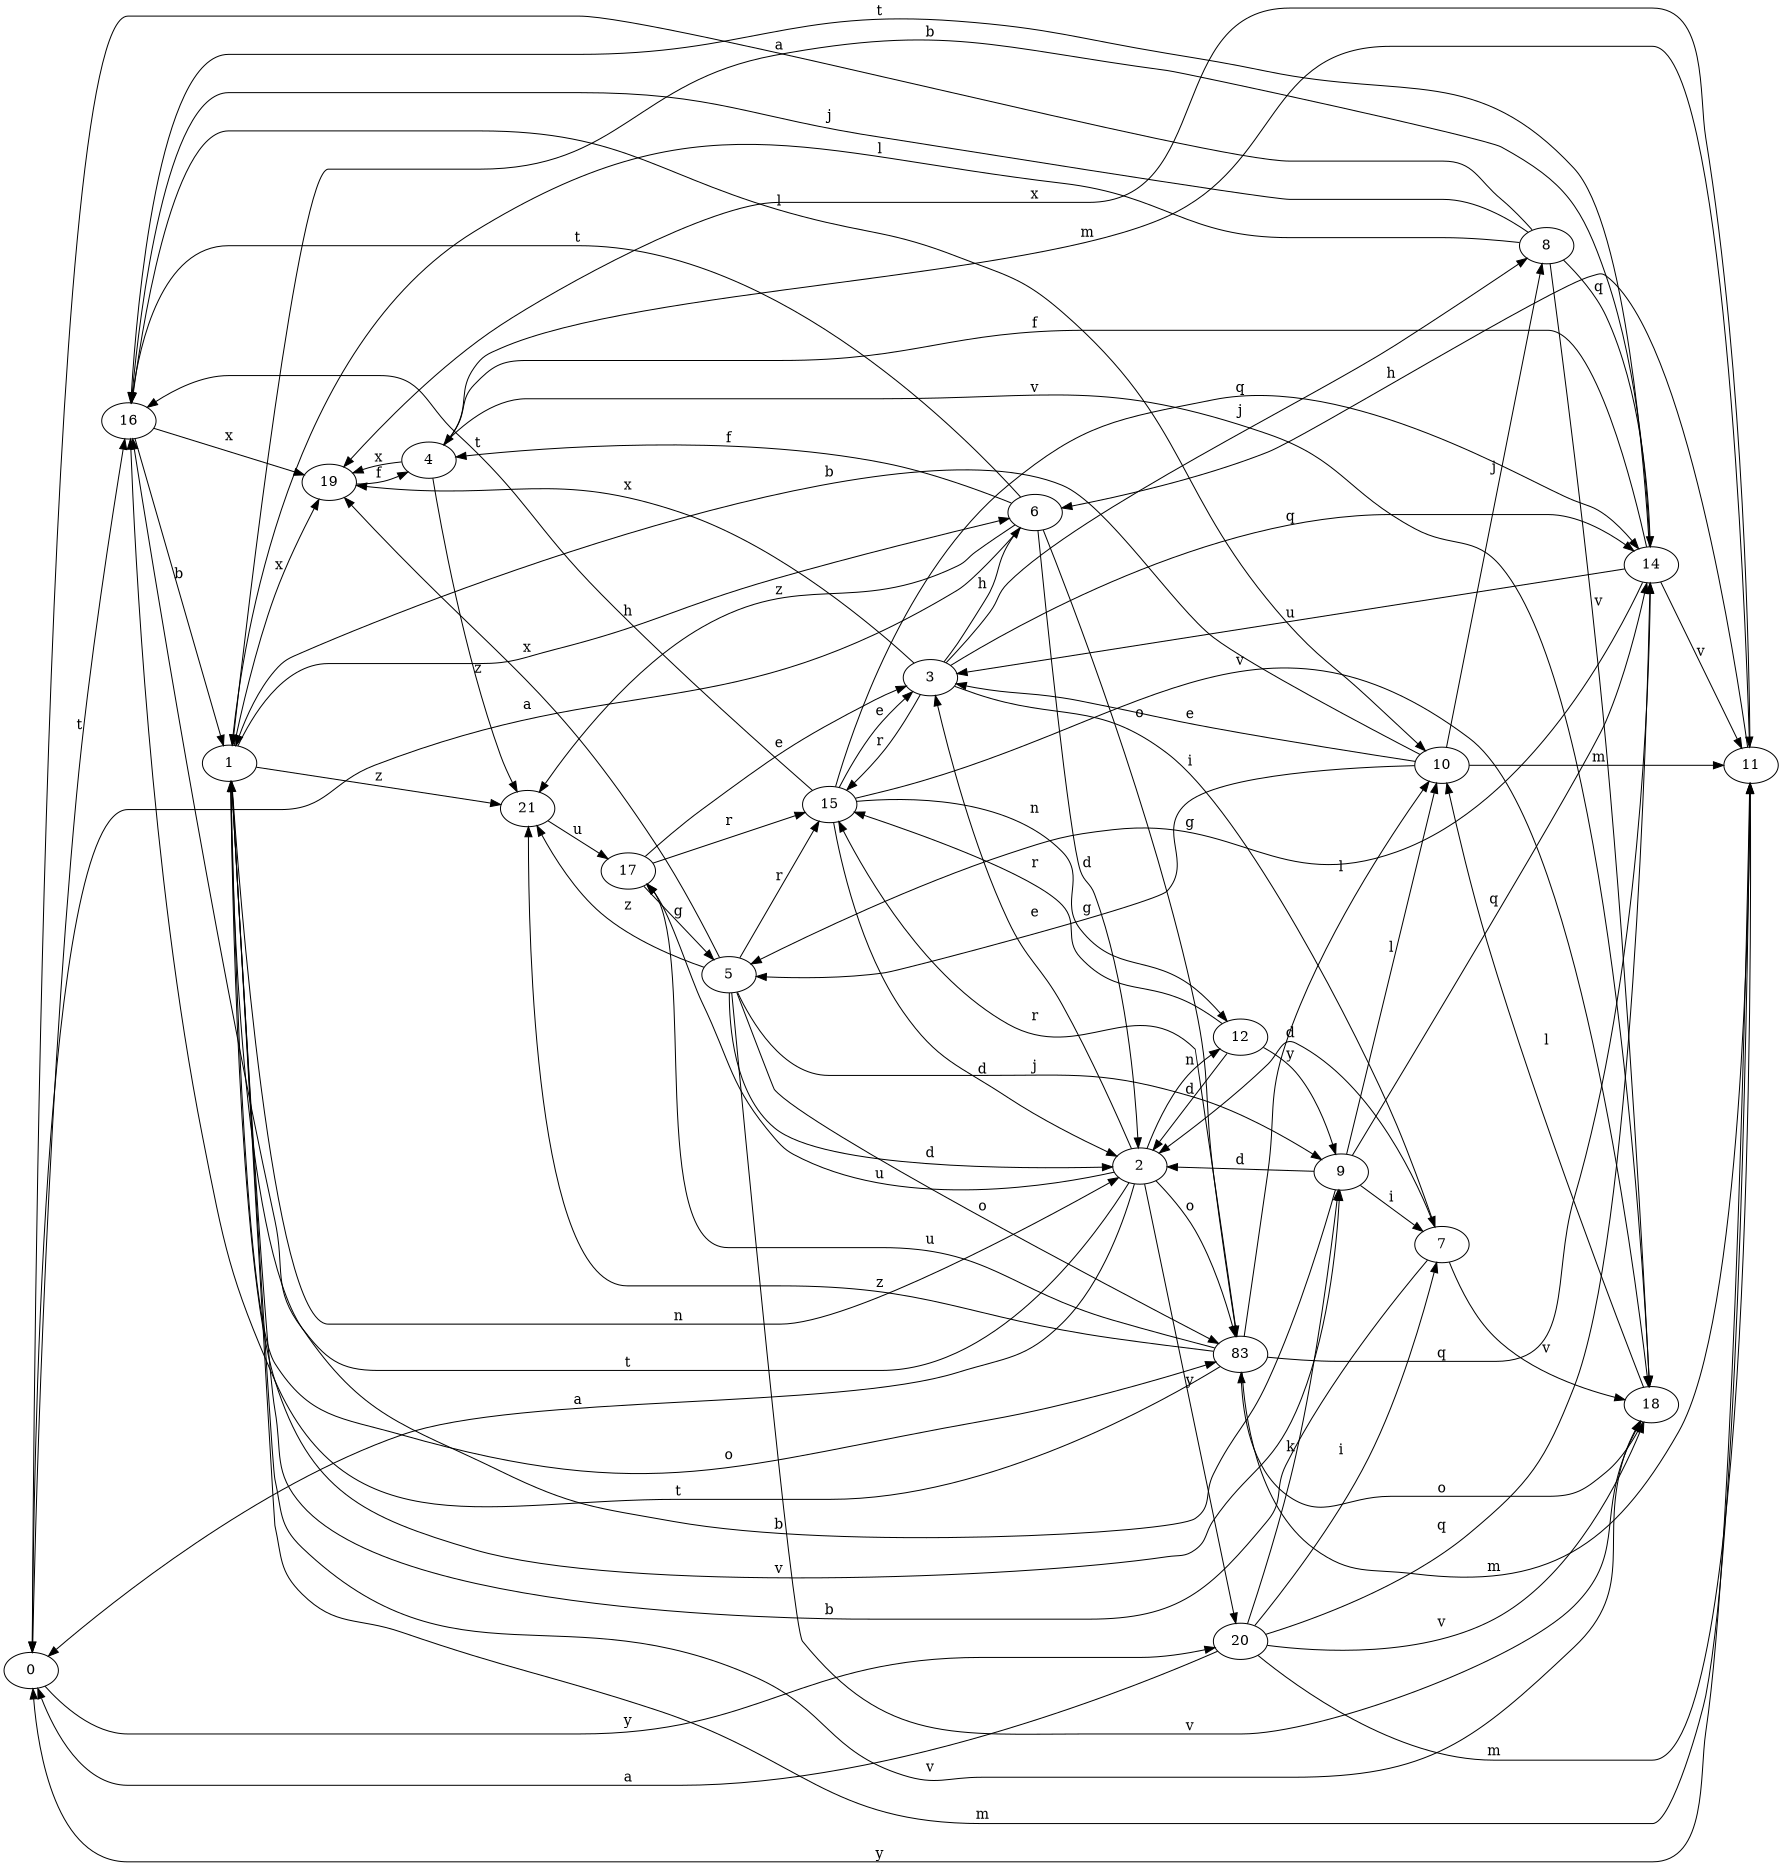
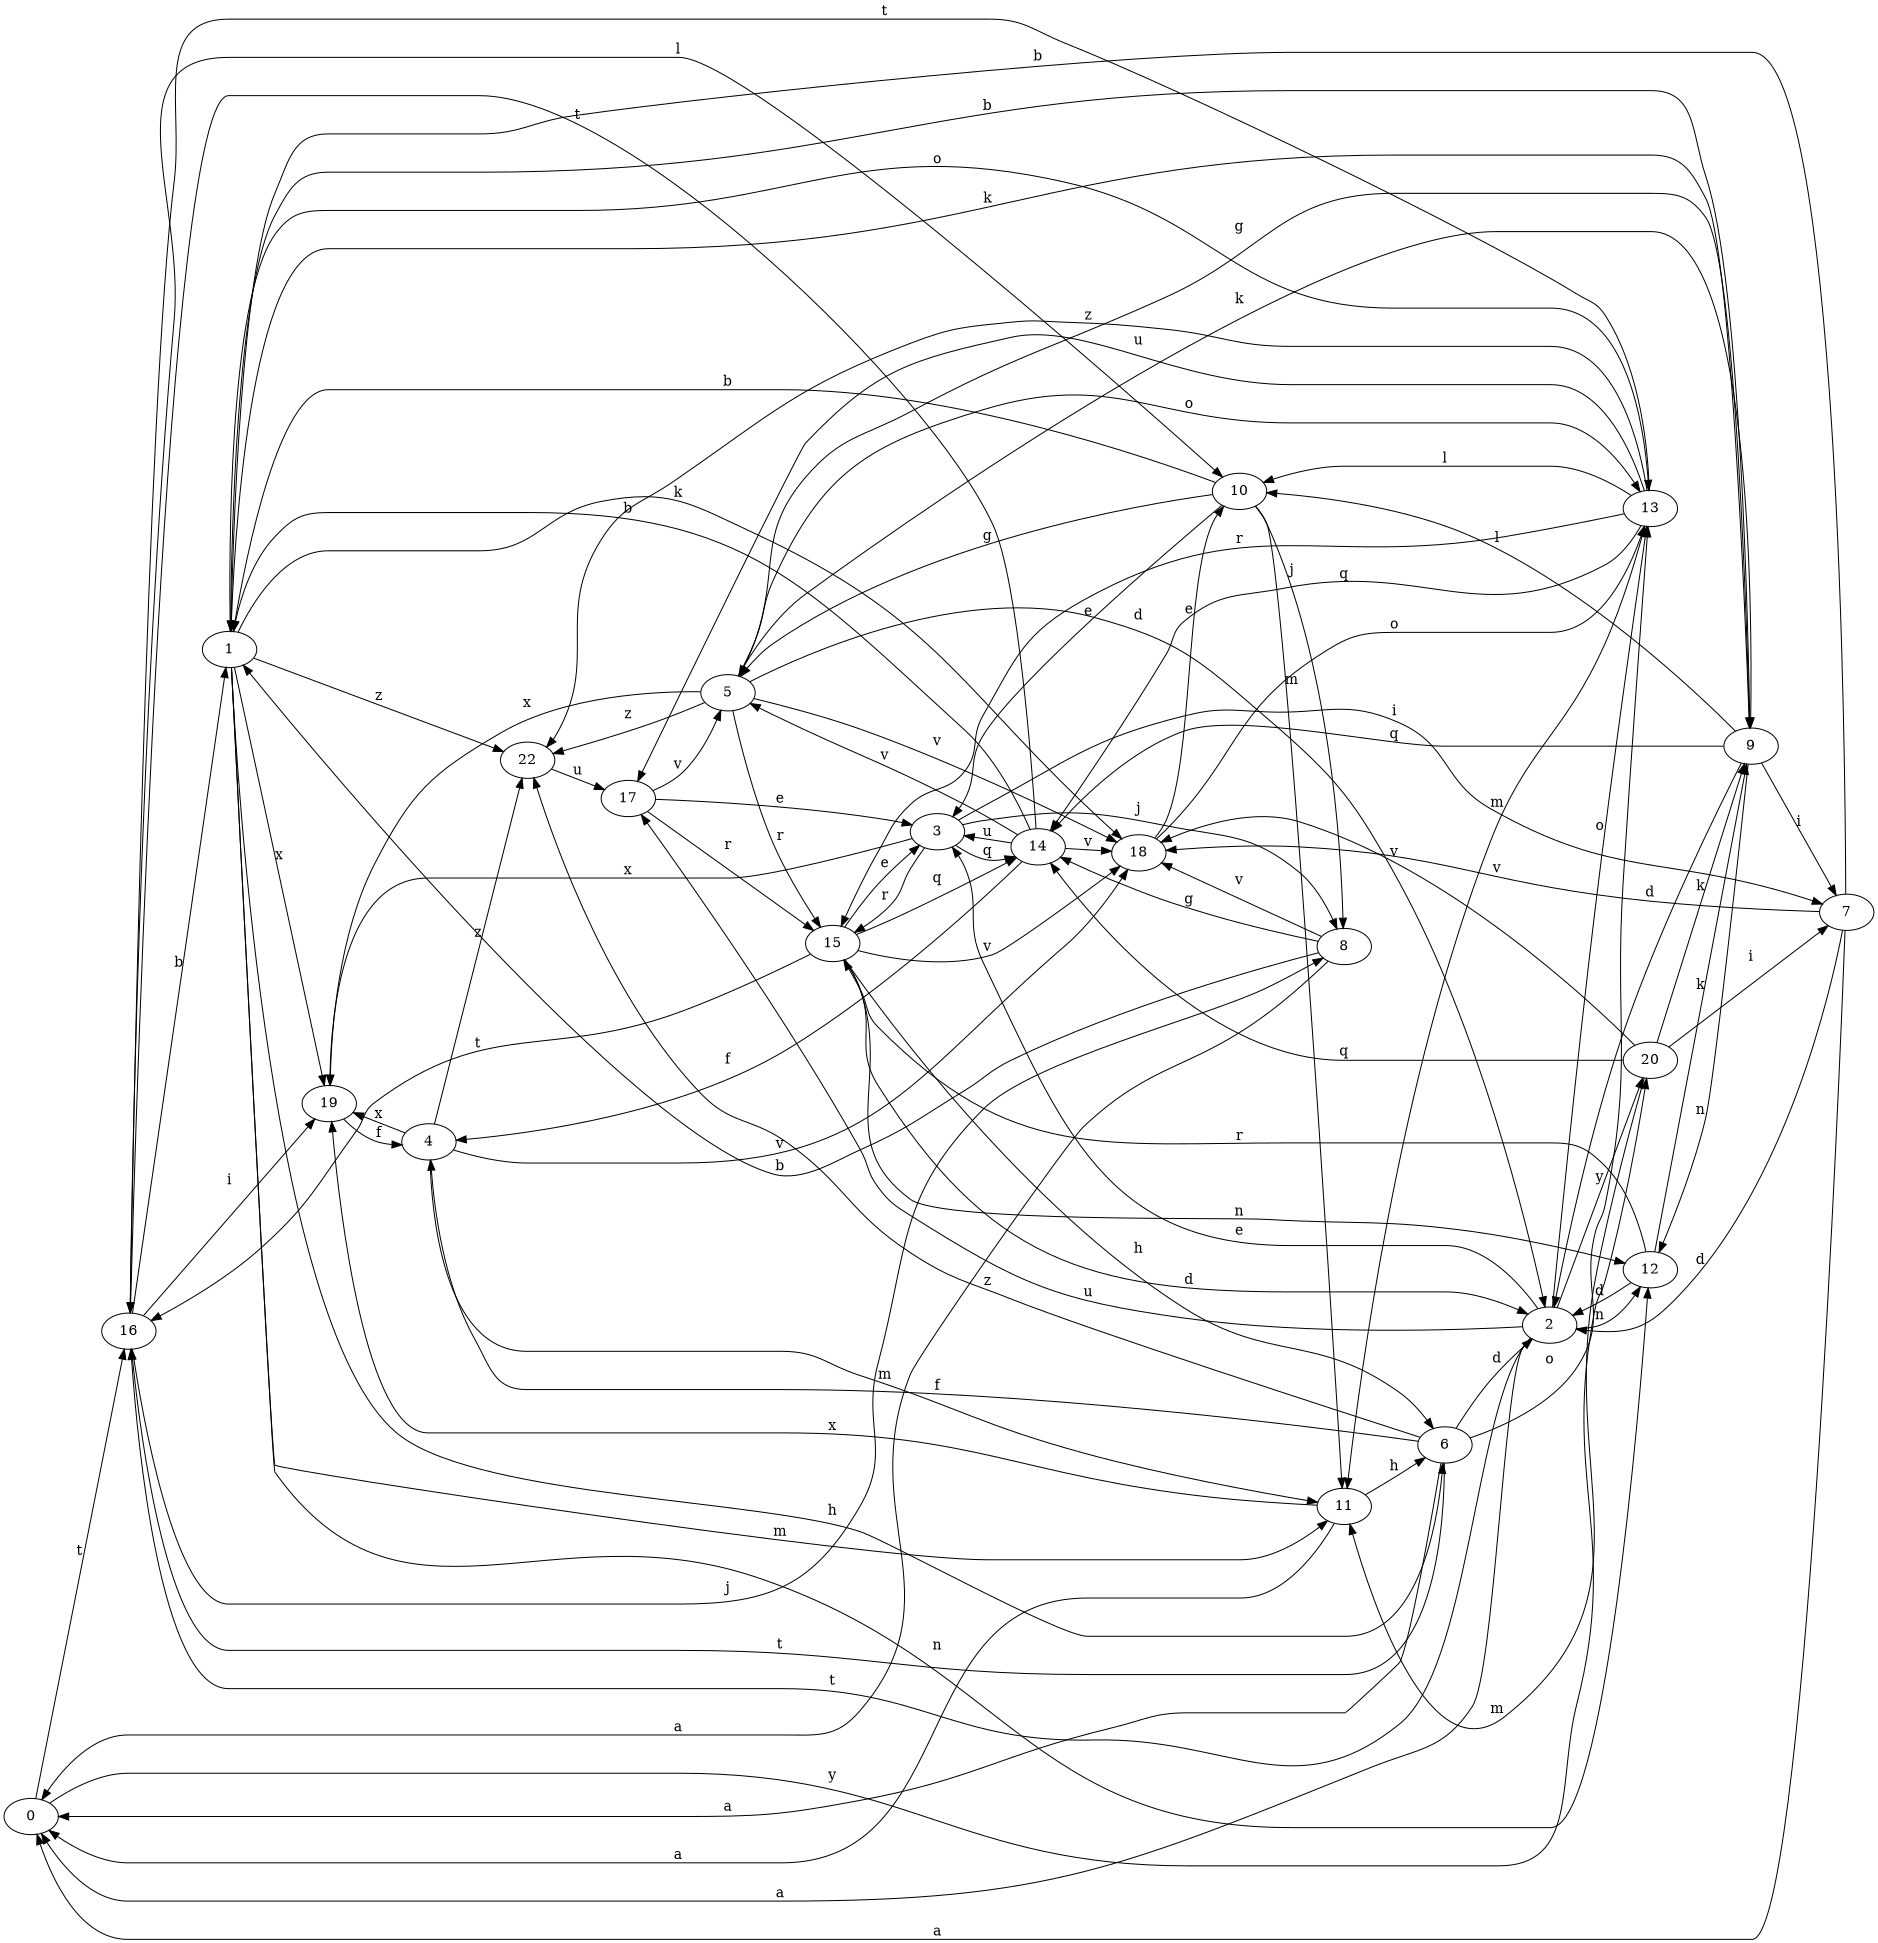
(722, 106) -> (810, 1569)
(880, 150) -> (780, 1167)
none -> (1422, 193)
(1599, 287) -> (1189, 900)
(230, 437) -> (230, 1181)
(984, 602) -> (1098, 1243)
(1699, 661) -> (1083, 850)
(528, 809) -> (528, 760)
(1190, 823) -> (885, 756)
(679, 912) -> (678, 765)
none -> (1722, 995)
(1547, 1041) -> (1189, 610)
(1291, 1055) -> (1701, 985)
(1035, 1067) -> (1240, 300)
(455, 1324) -> (795, 1593)
(1241, 1354) -> (1650, 509)
(779, 1569) -> (988, 199)
(930, 1768) -> (678, 493)
(618, 1785) -> (1380, 1939)
(880, 1854) -> (678, 1855)
